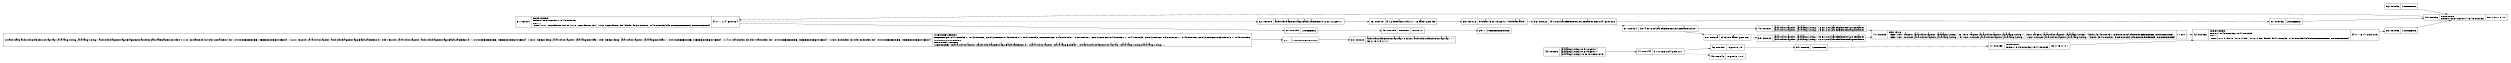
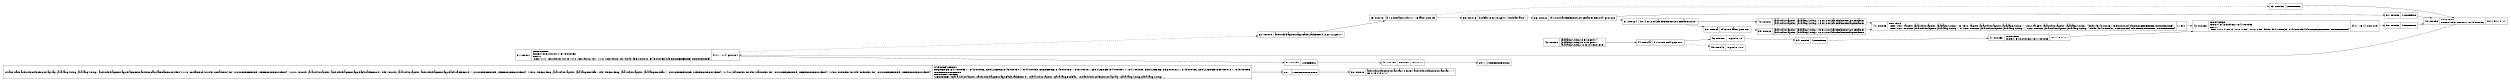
none -> (1849, 7)
